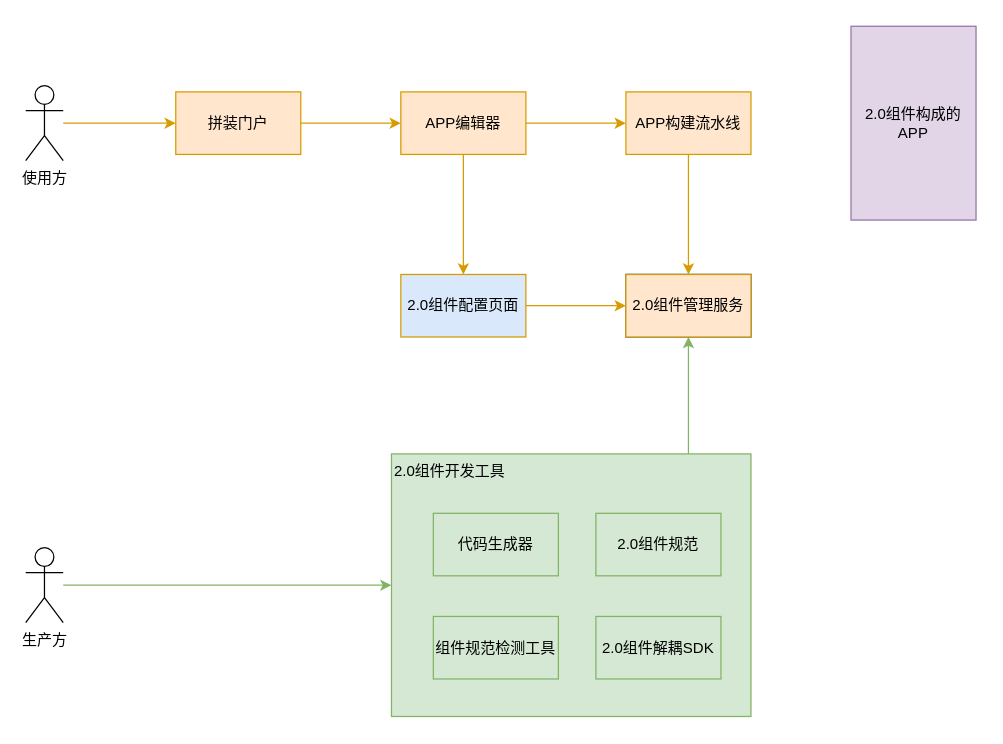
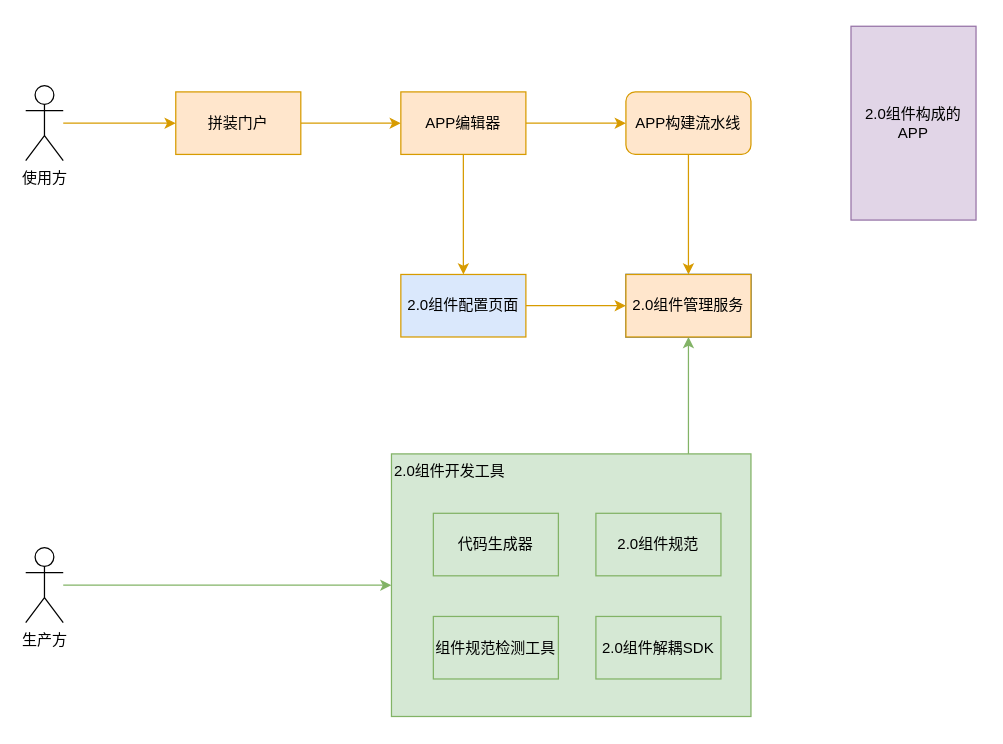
(688, 123) -> (688, 123)
